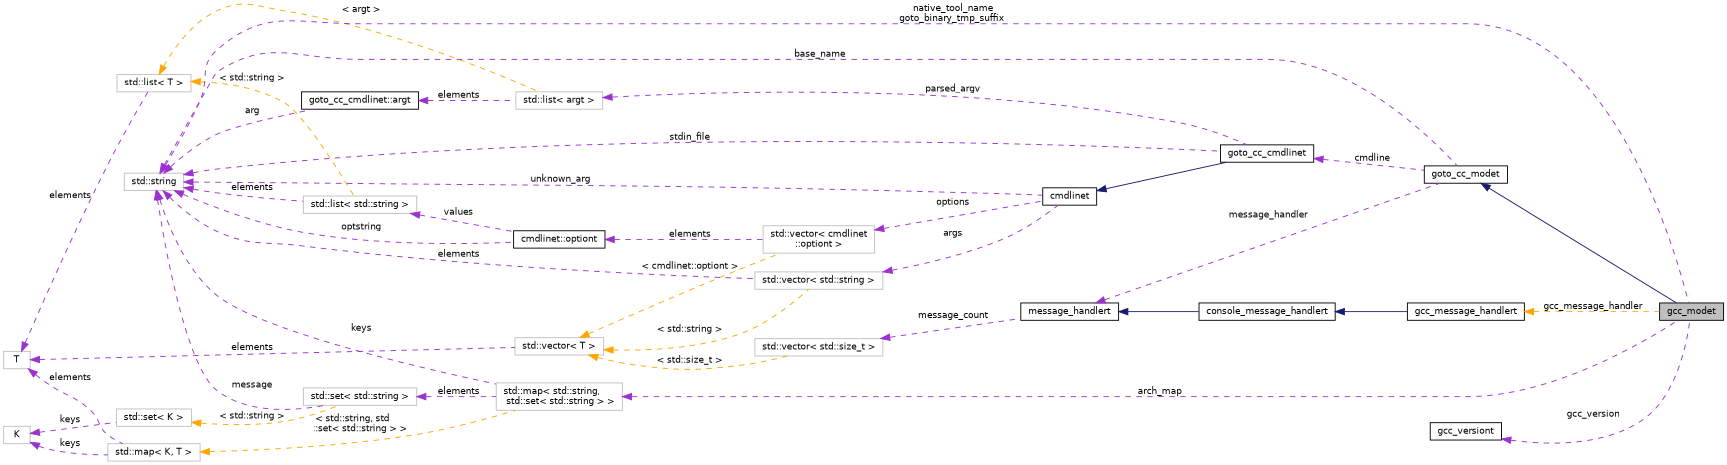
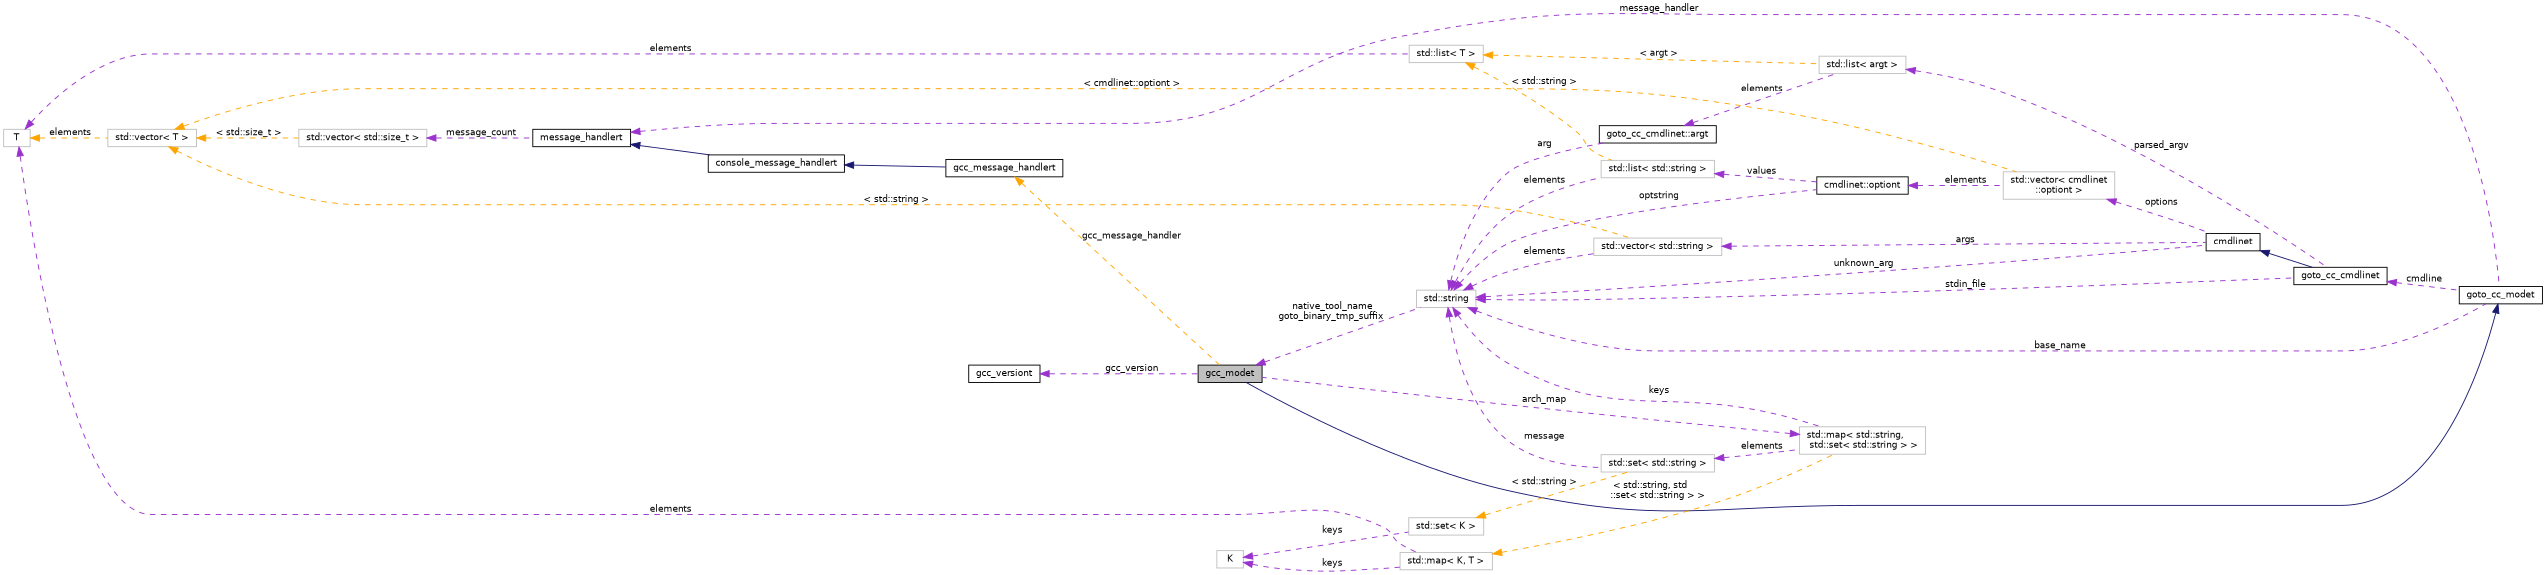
(964, 24) -> (1343, 335)
(277, 353) -> (74, 138)
